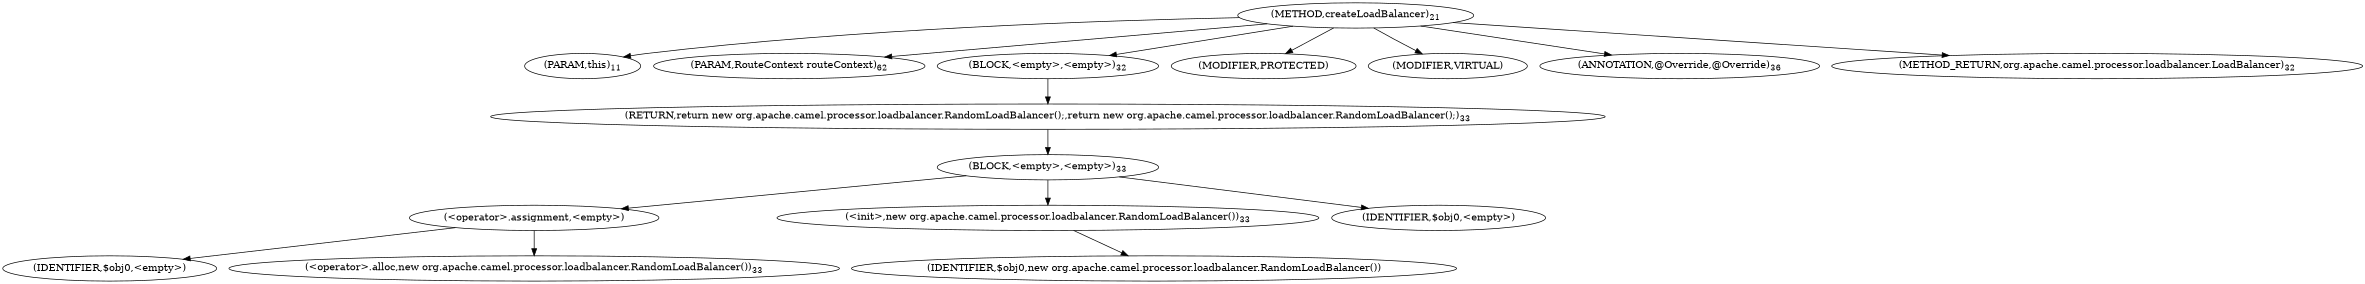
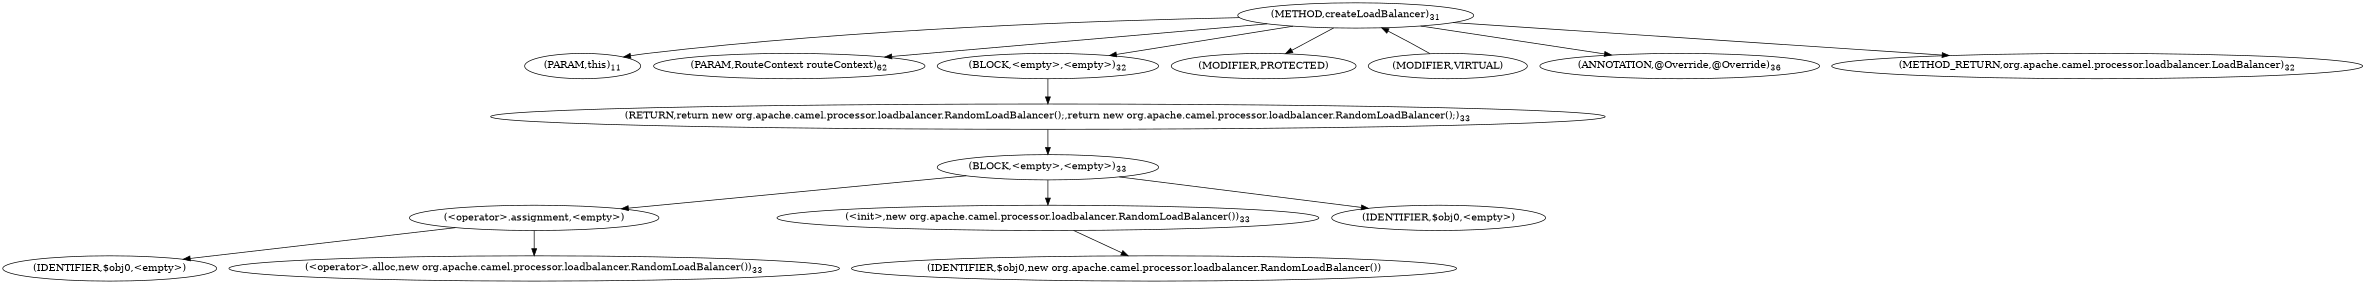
(1435, 14) -> (1435, 14)
(1395, 40) -> (1409, 42)
